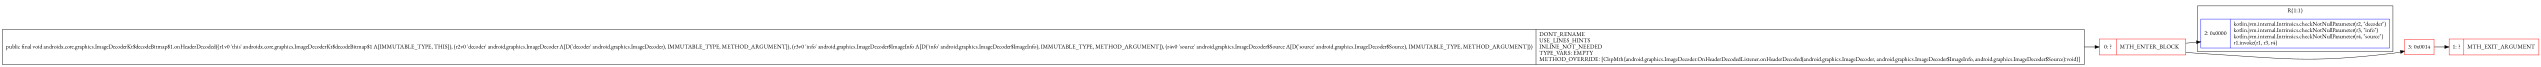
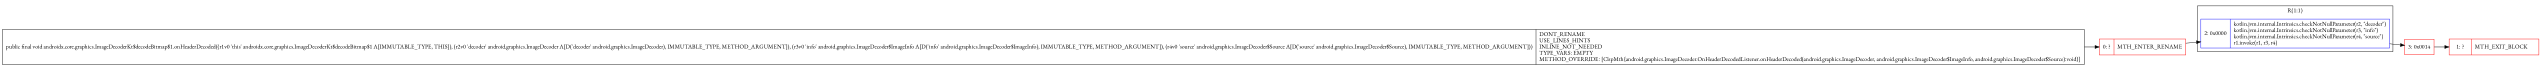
(2150, 47) -> (2150, 47)
(2501, 47) -> (2501, 47)
(2293, 59) -> (2396, 44)
